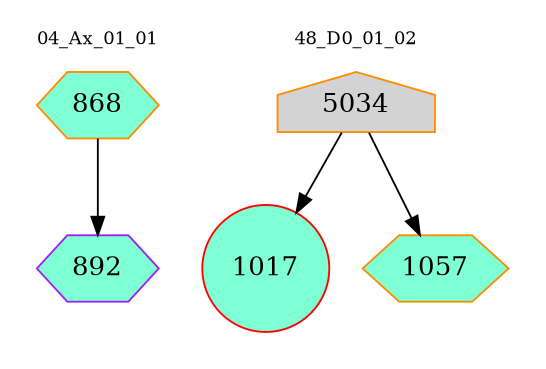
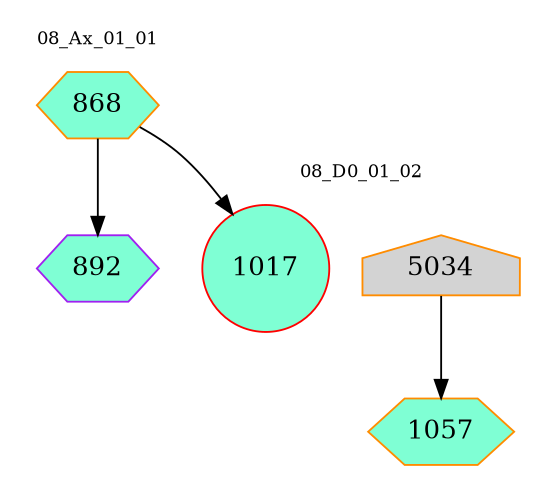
(98, 40) -> (98, 40)
(356, 40) -> (362, 173)
(324, 165) -> (200, 174)
